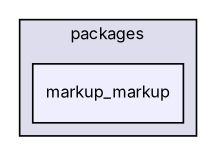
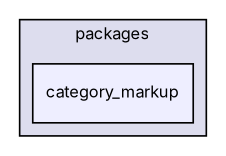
(108, 93) -> (113, 93)
